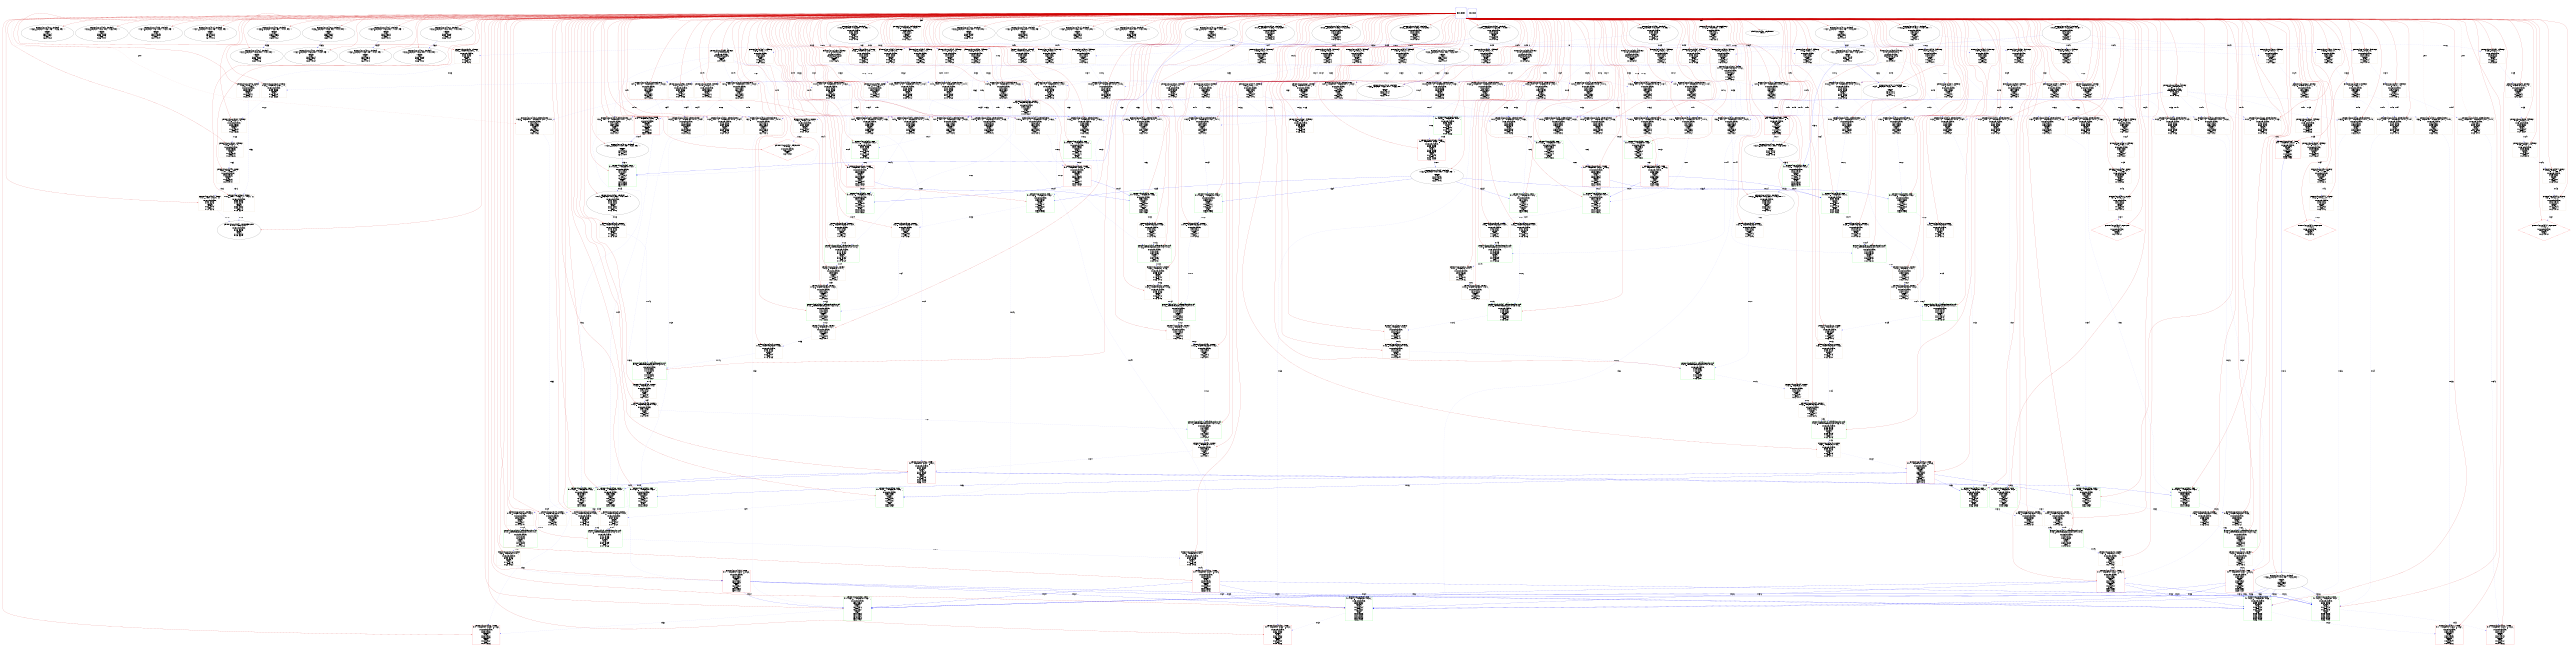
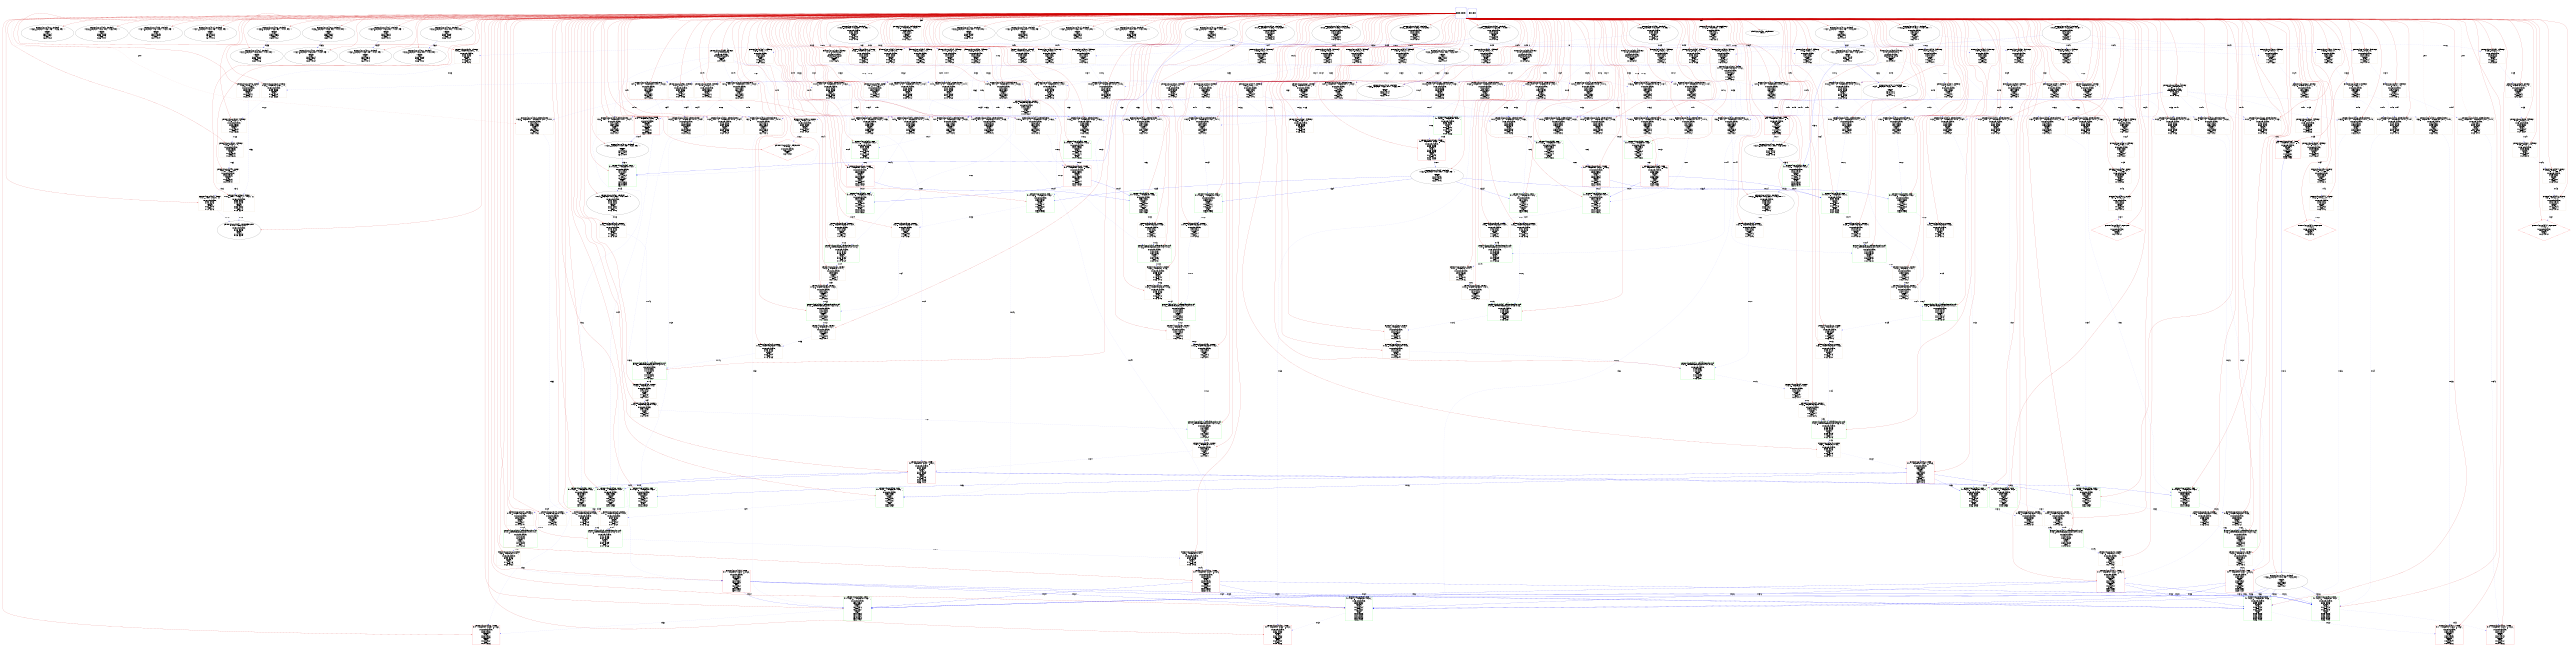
(1461, 13) -> (1461, 13)
(1472, 13) -> (1472, 13)
